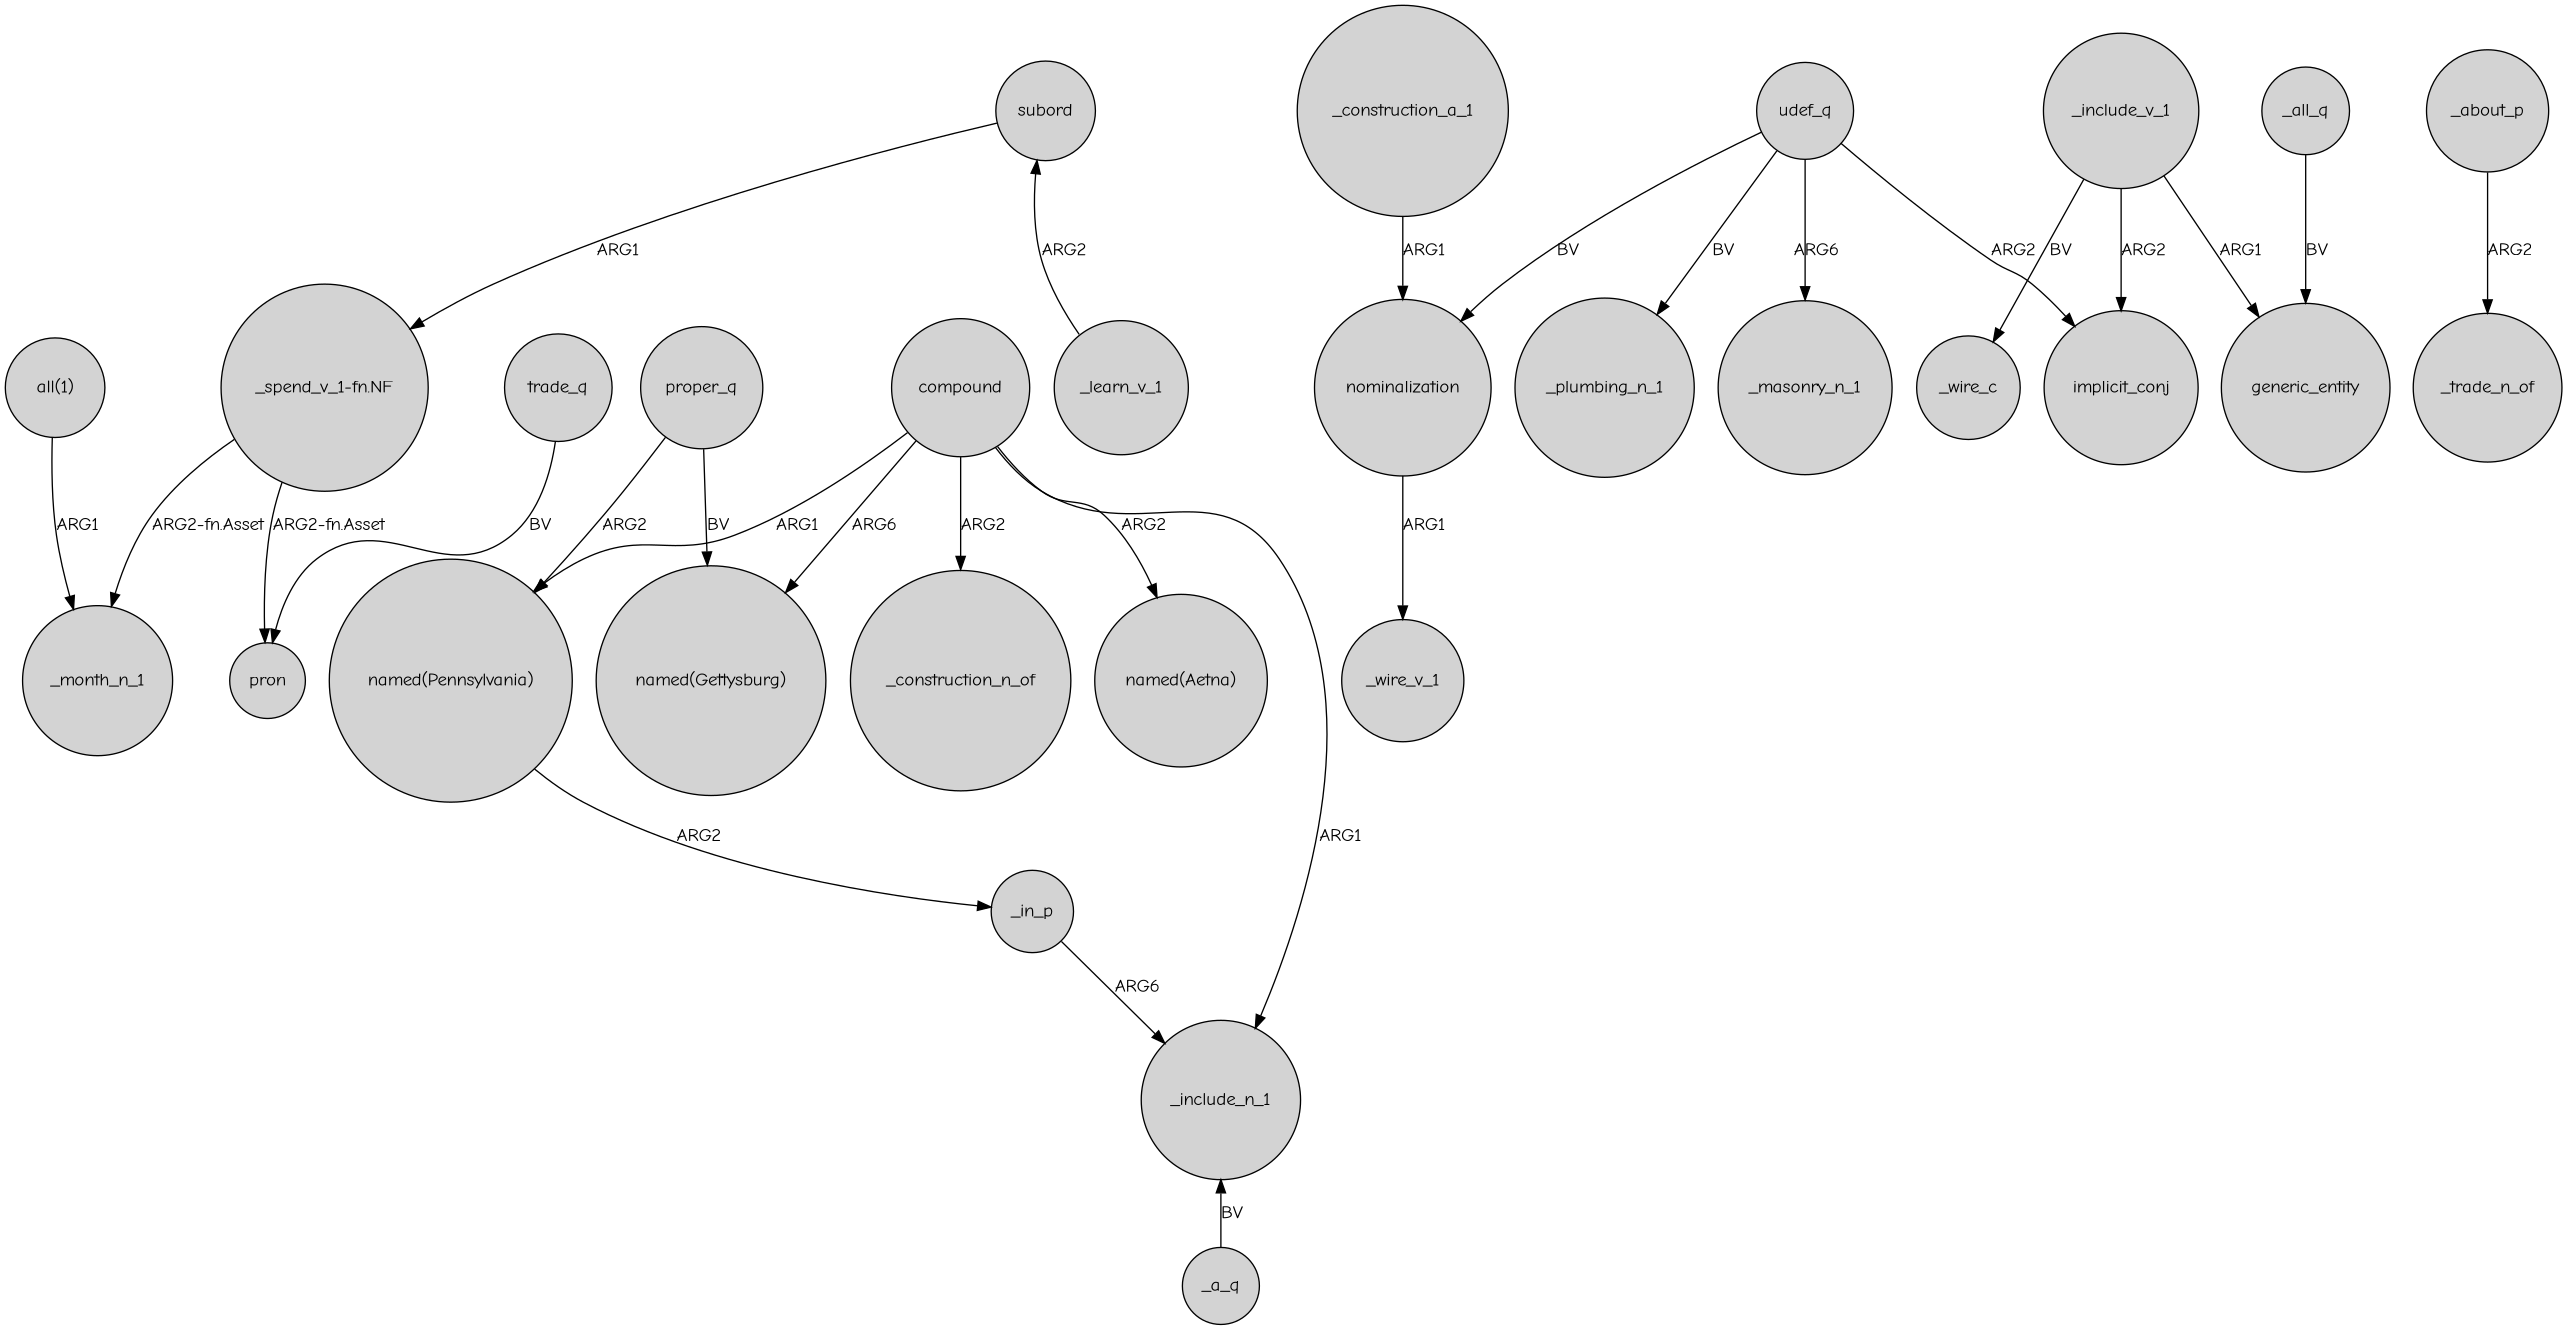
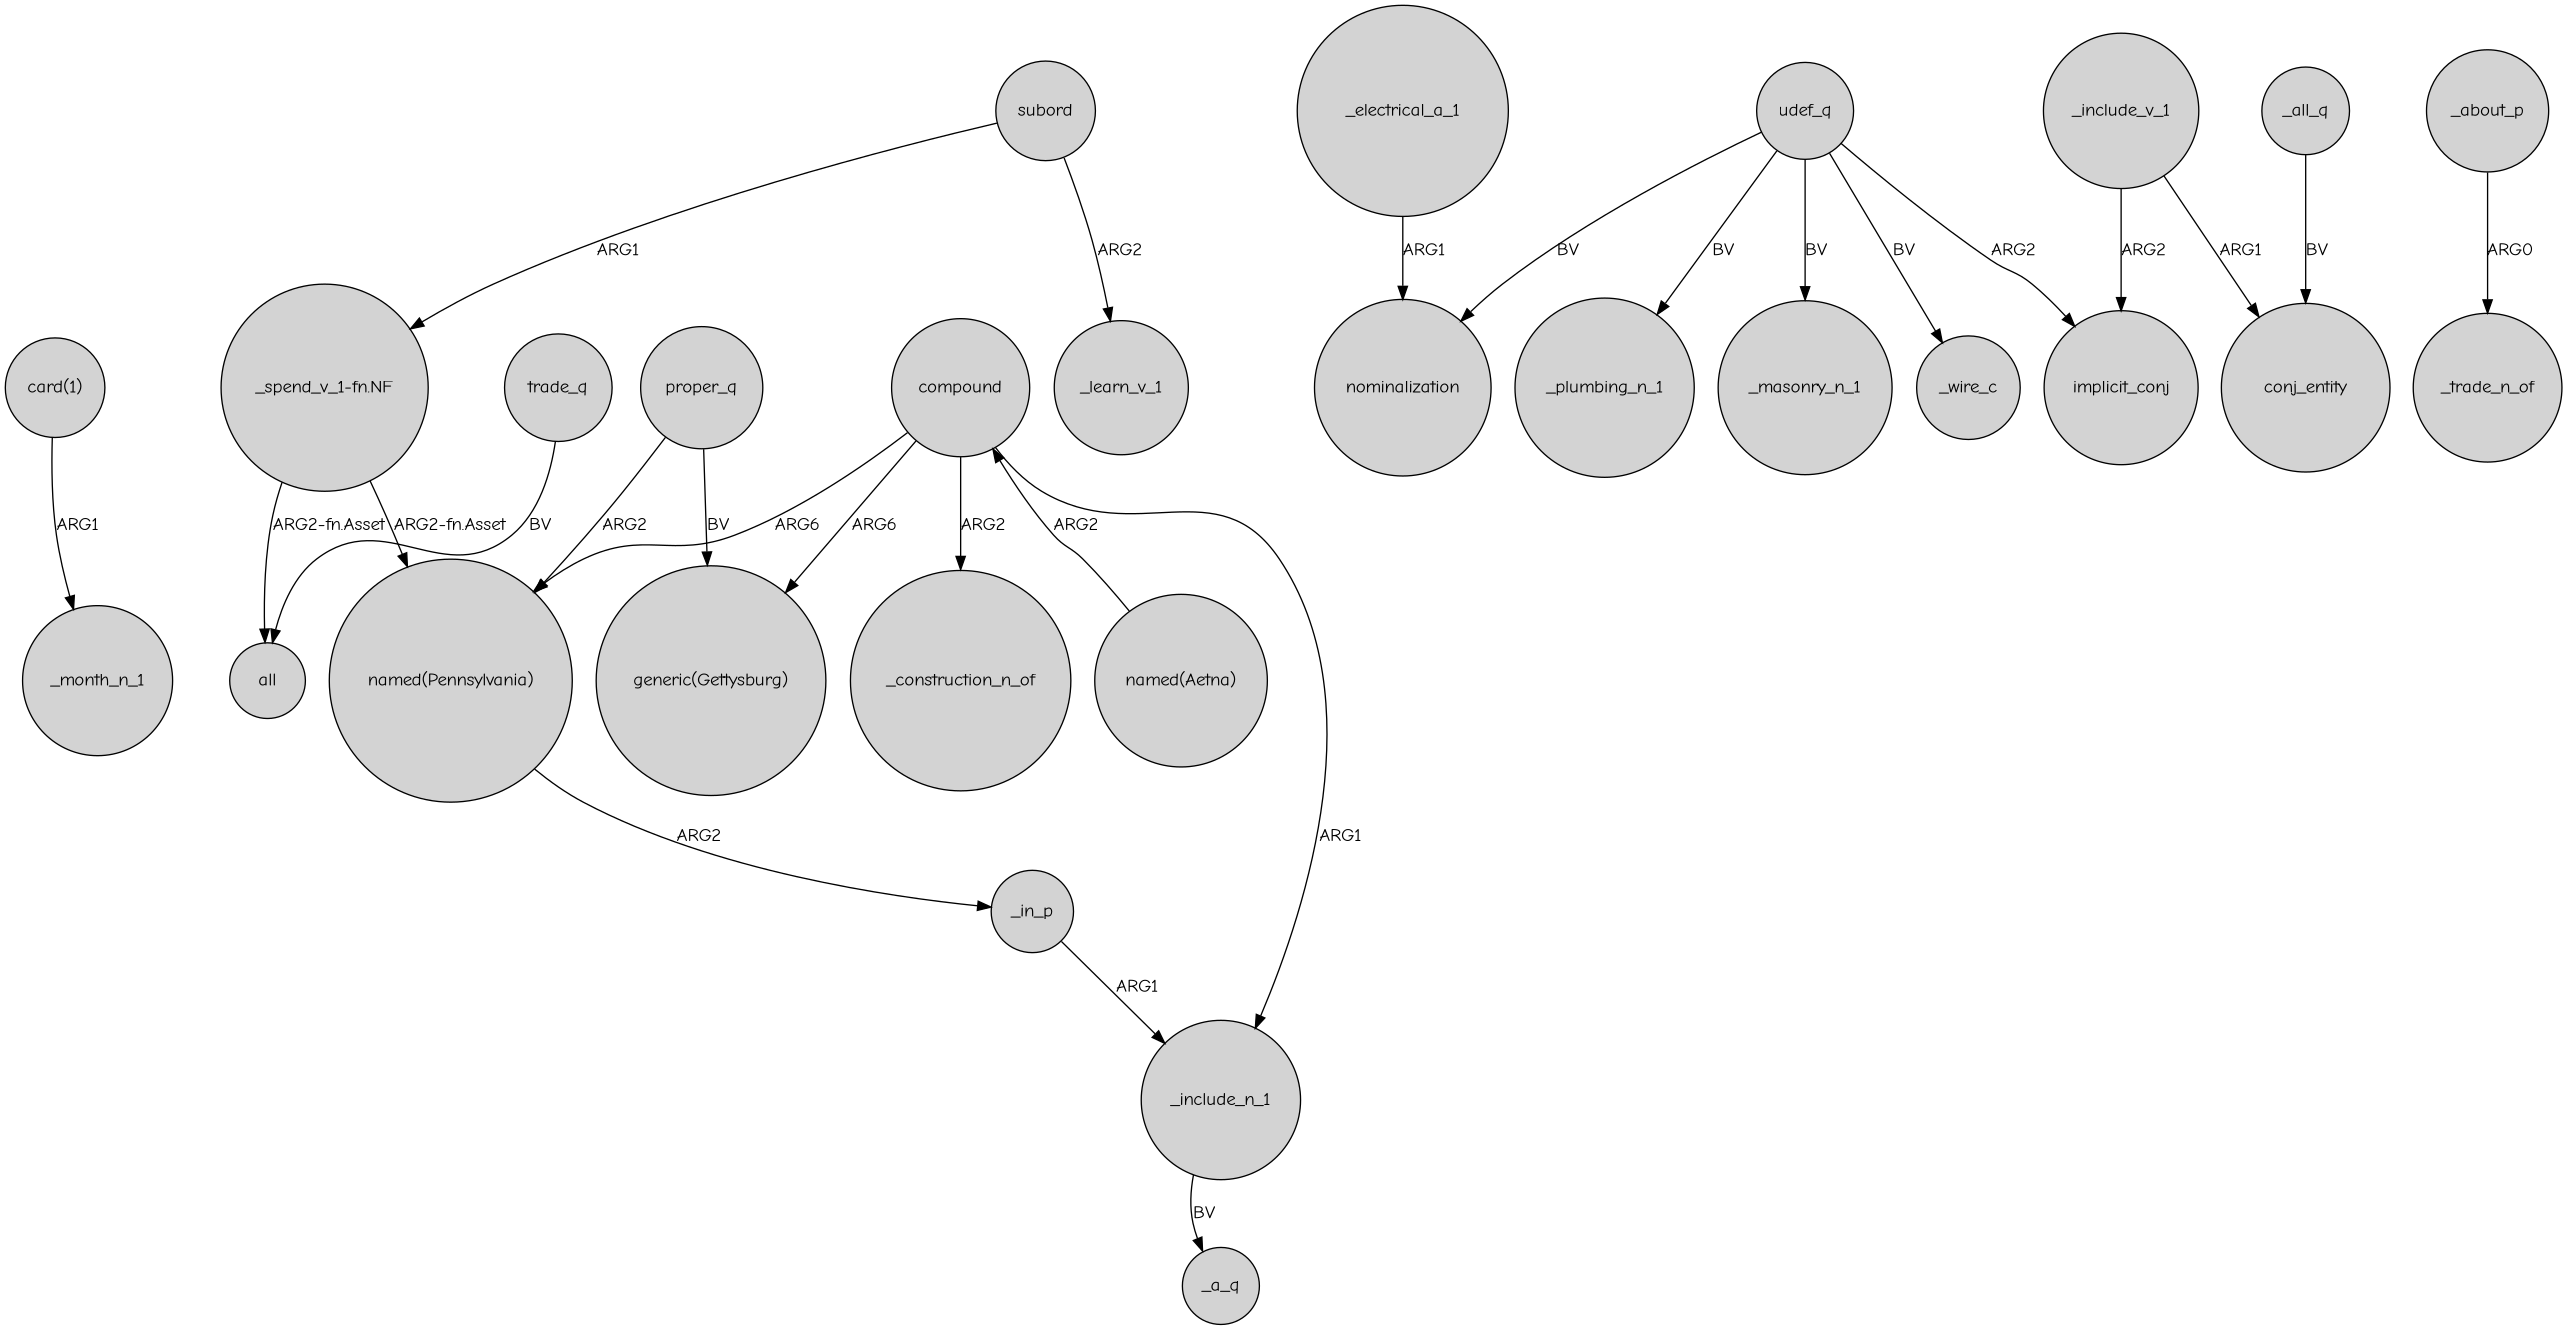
(1403, 111) -> (1403, 111)
(1816, 250) -> (1816, 250)
(2510, 250) -> (2510, 250)
(2042, 255) -> (1883, 242)
(1041, 258) -> (1090, 232)
(55, 388) -> (55, 388)
(2306, 388) -> (2306, 388)
(160, 505) -> (387, 517)
(1111, 522) -> (1059, 541)
(797, 525) -> (797, 525)
(268, 681) -> (268, 681)
(711, 681) -> (711, 681)
(1403, 681) -> none
(1137, 987) -> (1137, 987)
(1221, 1220) -> (1191, 1207)
